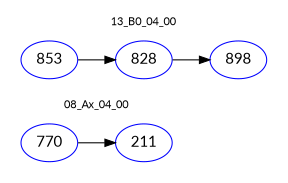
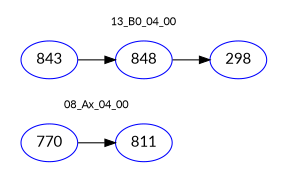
(49, 60) -> (49, 60)
(144, 60) -> (144, 60)
(238, 60) -> (238, 60)
(144, 143) -> (144, 143)
